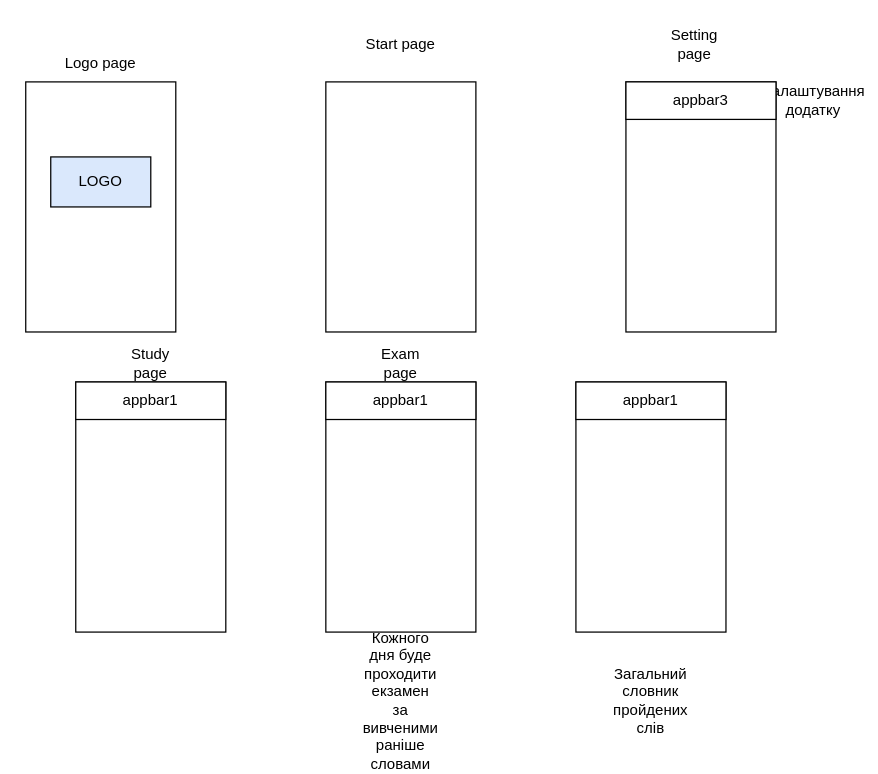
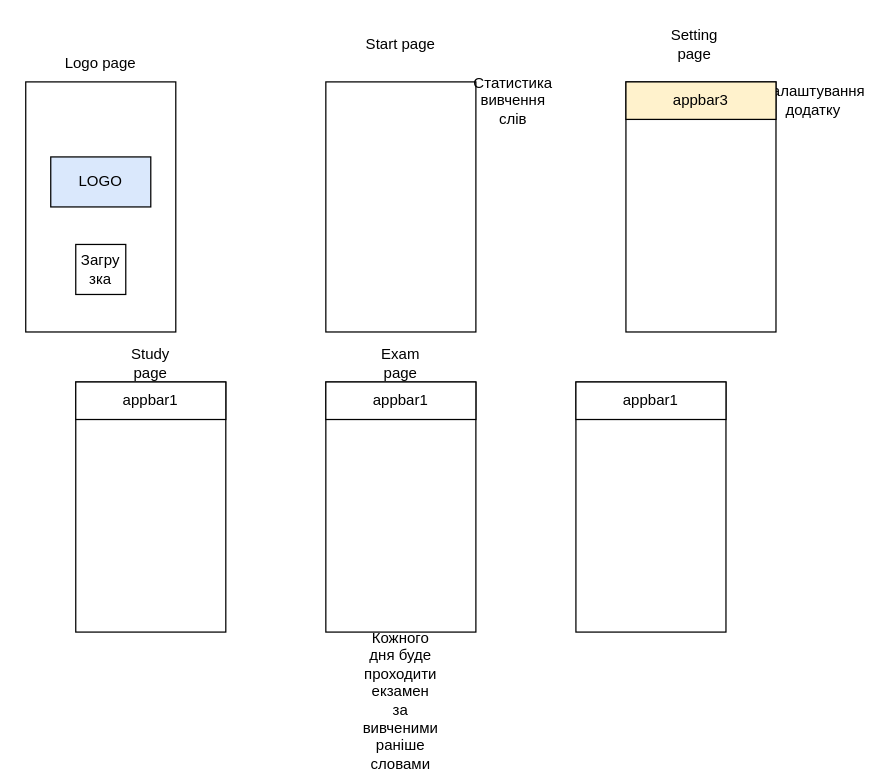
none -> (513, 101)
(701, 101) -> (701, 101)
none -> (101, 269)
(651, 701) -> none
